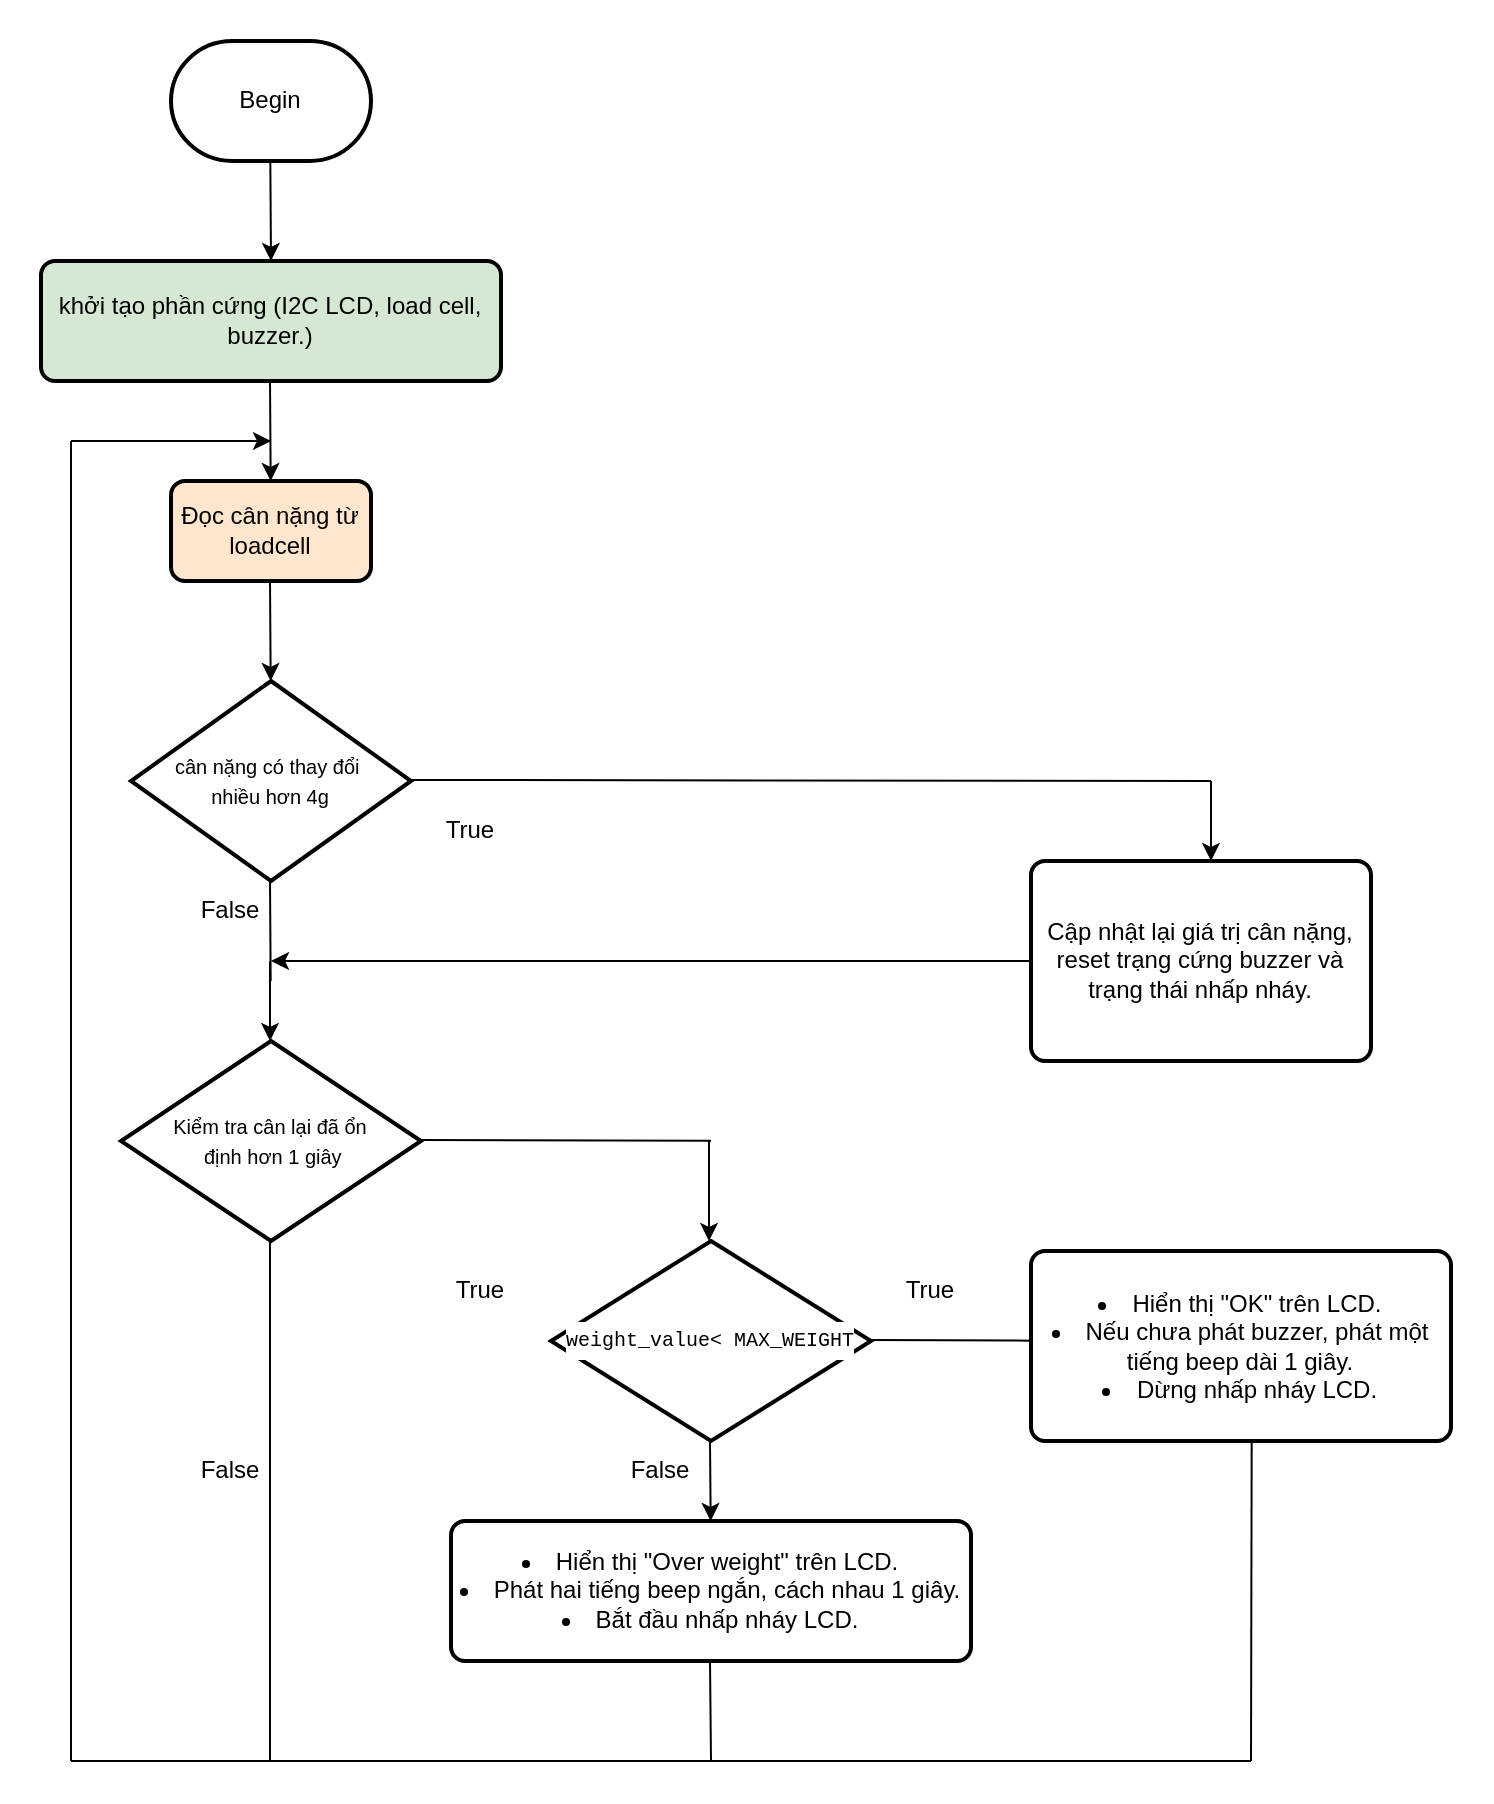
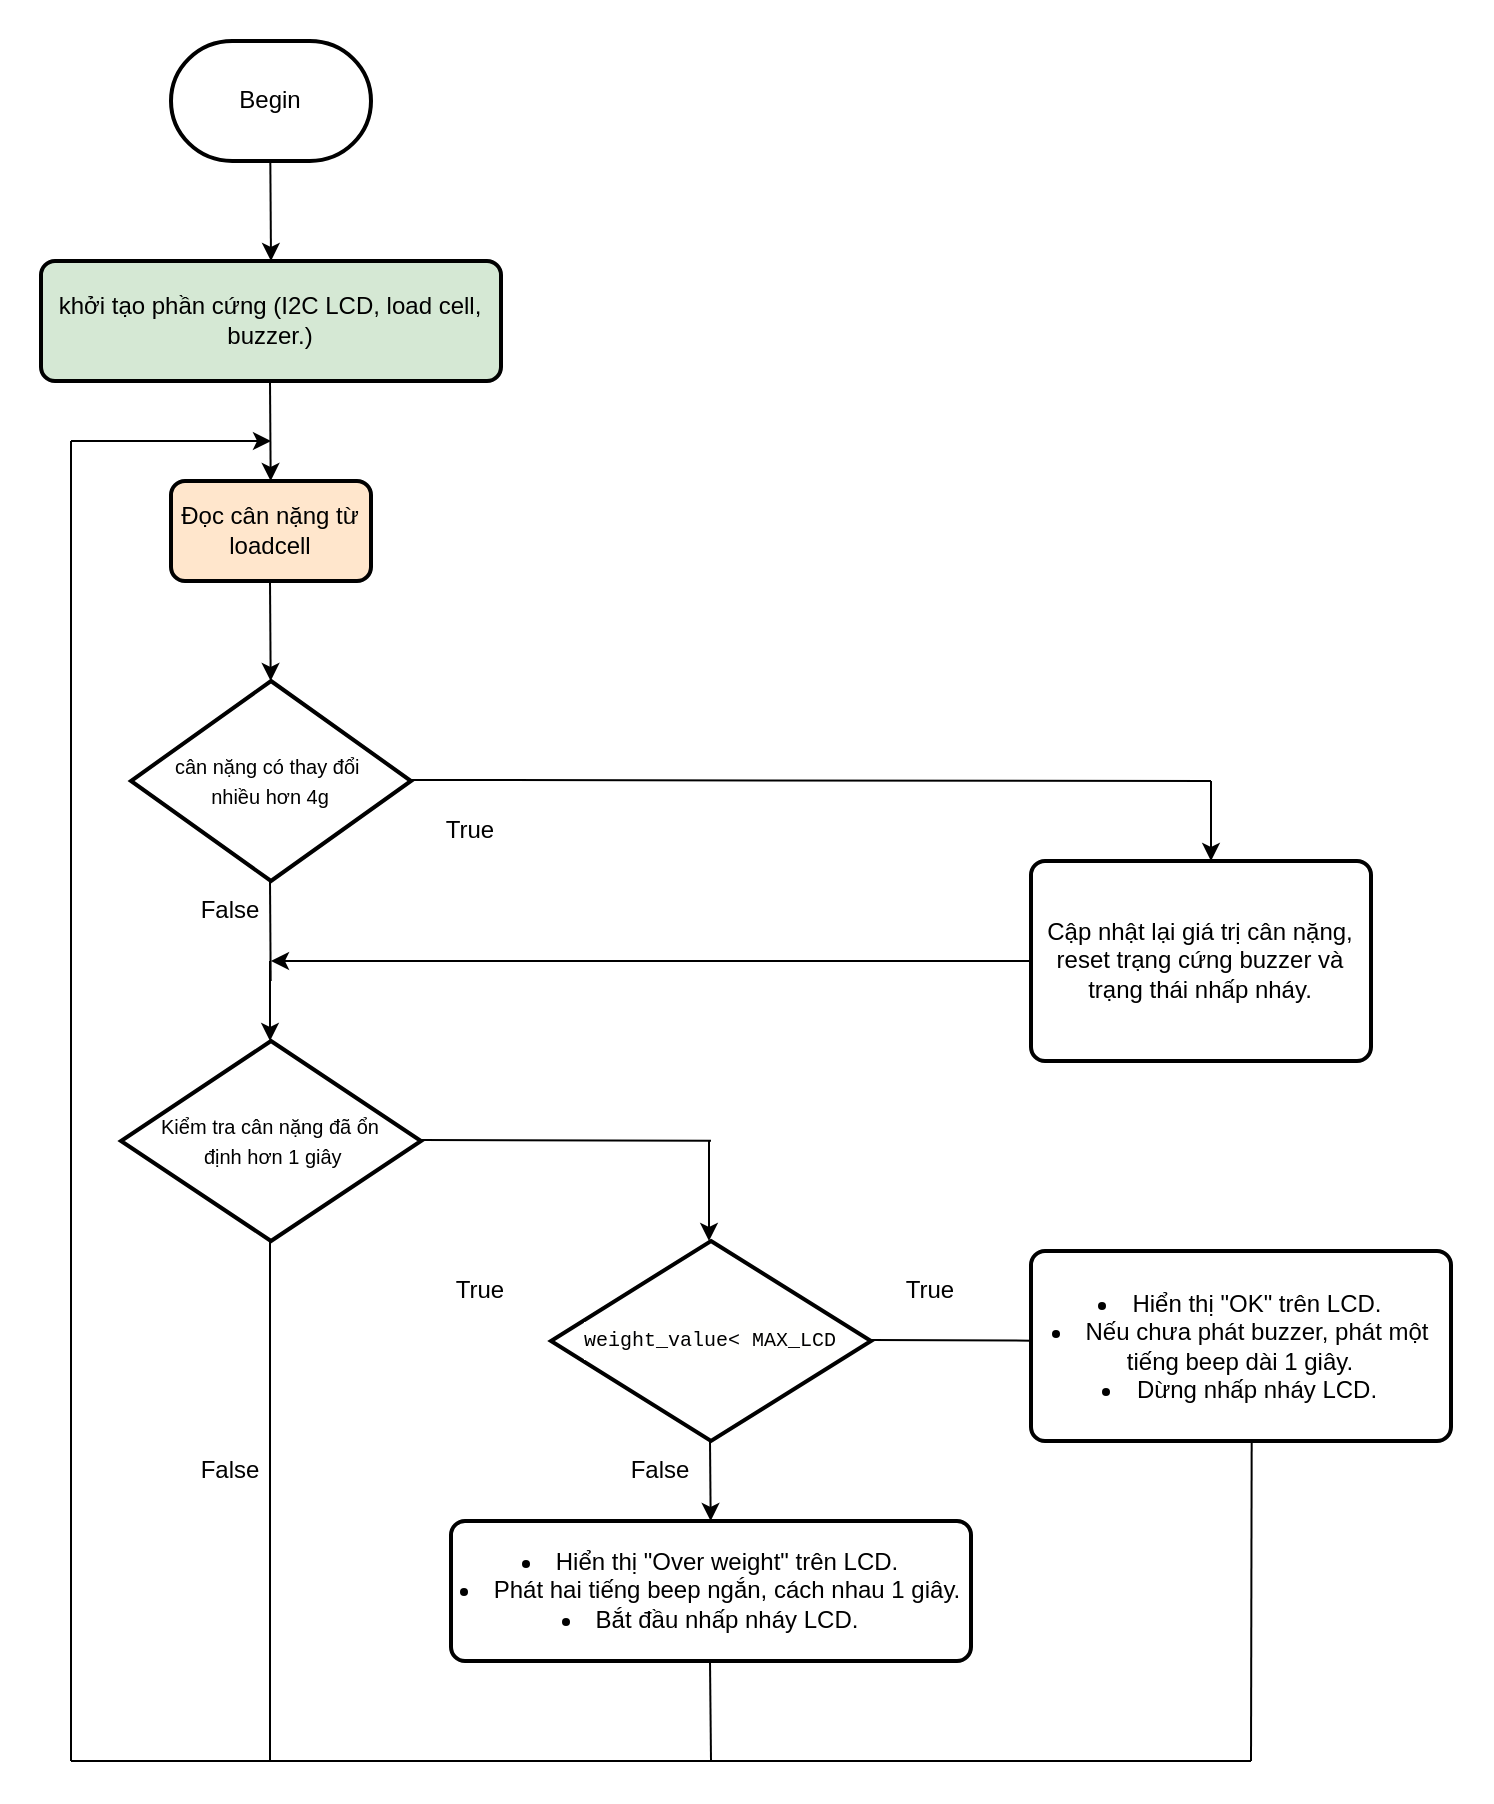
(271, 1141) -> (271, 1141)
(711, 1341) -> (711, 1341)
